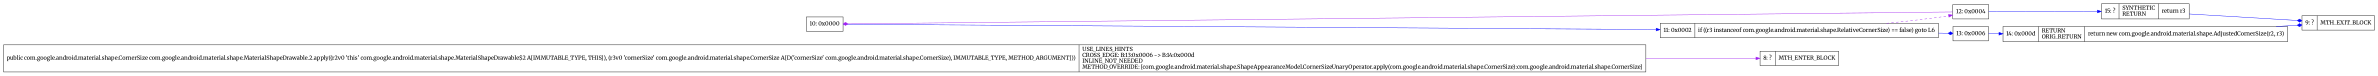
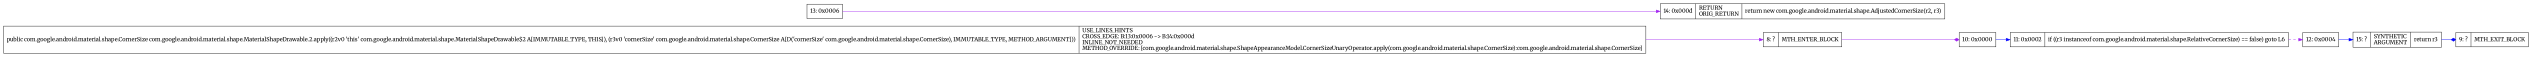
(2134, 14) -> (2391, 42)
(1400, 18) -> (1898, 40)
(2287, 26) -> none
(1943, 33) -> none
(1994, 34) -> (1249, 11)
